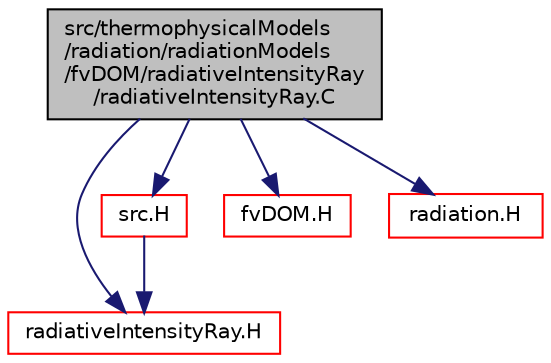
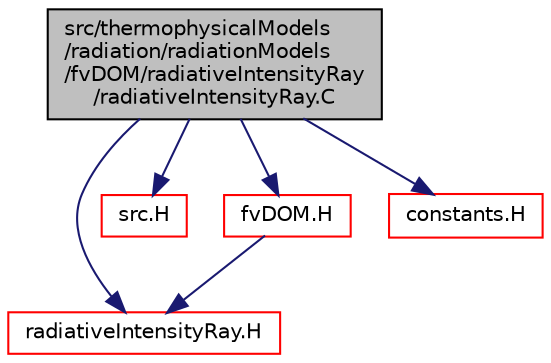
(466, 216) -> (466, 216)
(144, 264) -> (224, 268)
